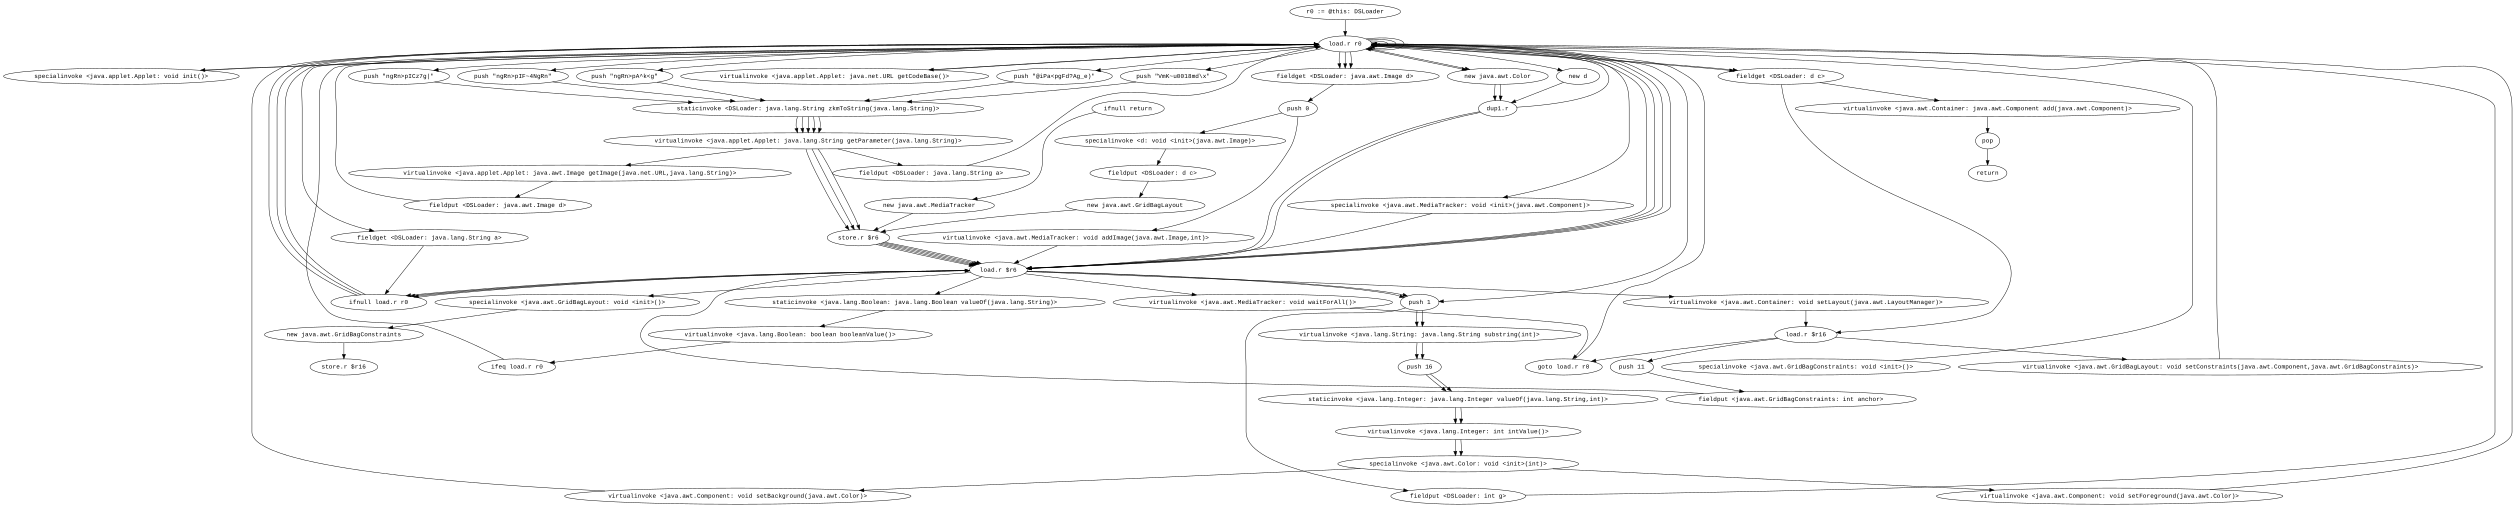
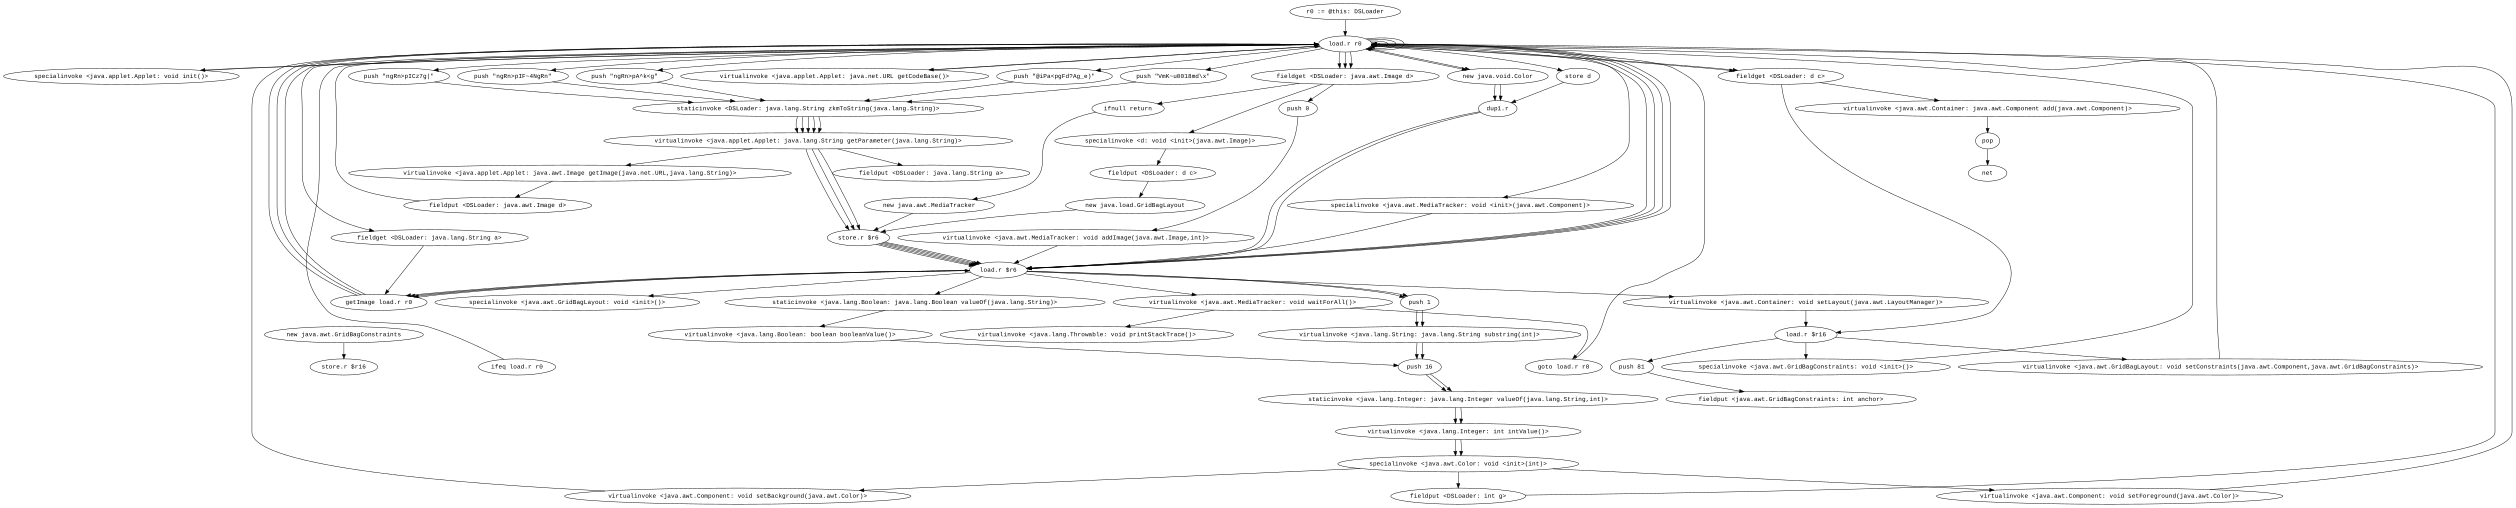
(1604, 69) -> none
(1498, 76) -> (1498, 76)
(1578, 76) -> (1578, 76)
(1138, 93) -> none
none -> (1231, 93)
(1243, 122) -> (1258, 107)
(1687, 134) -> none
(1988, 173) -> (1988, 173)
(1135, 205) -> (1135, 205)
(379, 302) -> (379, 302)
(455, 319) -> none
none -> (1087, 335)
(1686, 348) -> (1806, 349)
(642, 352) -> (1142, 353)
(1632, 367) -> (1632, 367)
(997, 376) -> none
(1246, 388) -> (1458, 478)
